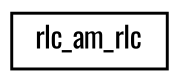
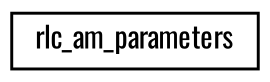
(90, 41) -> (135, 41)
